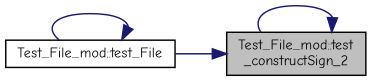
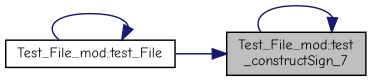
(296, 54) -> (296, 54)
